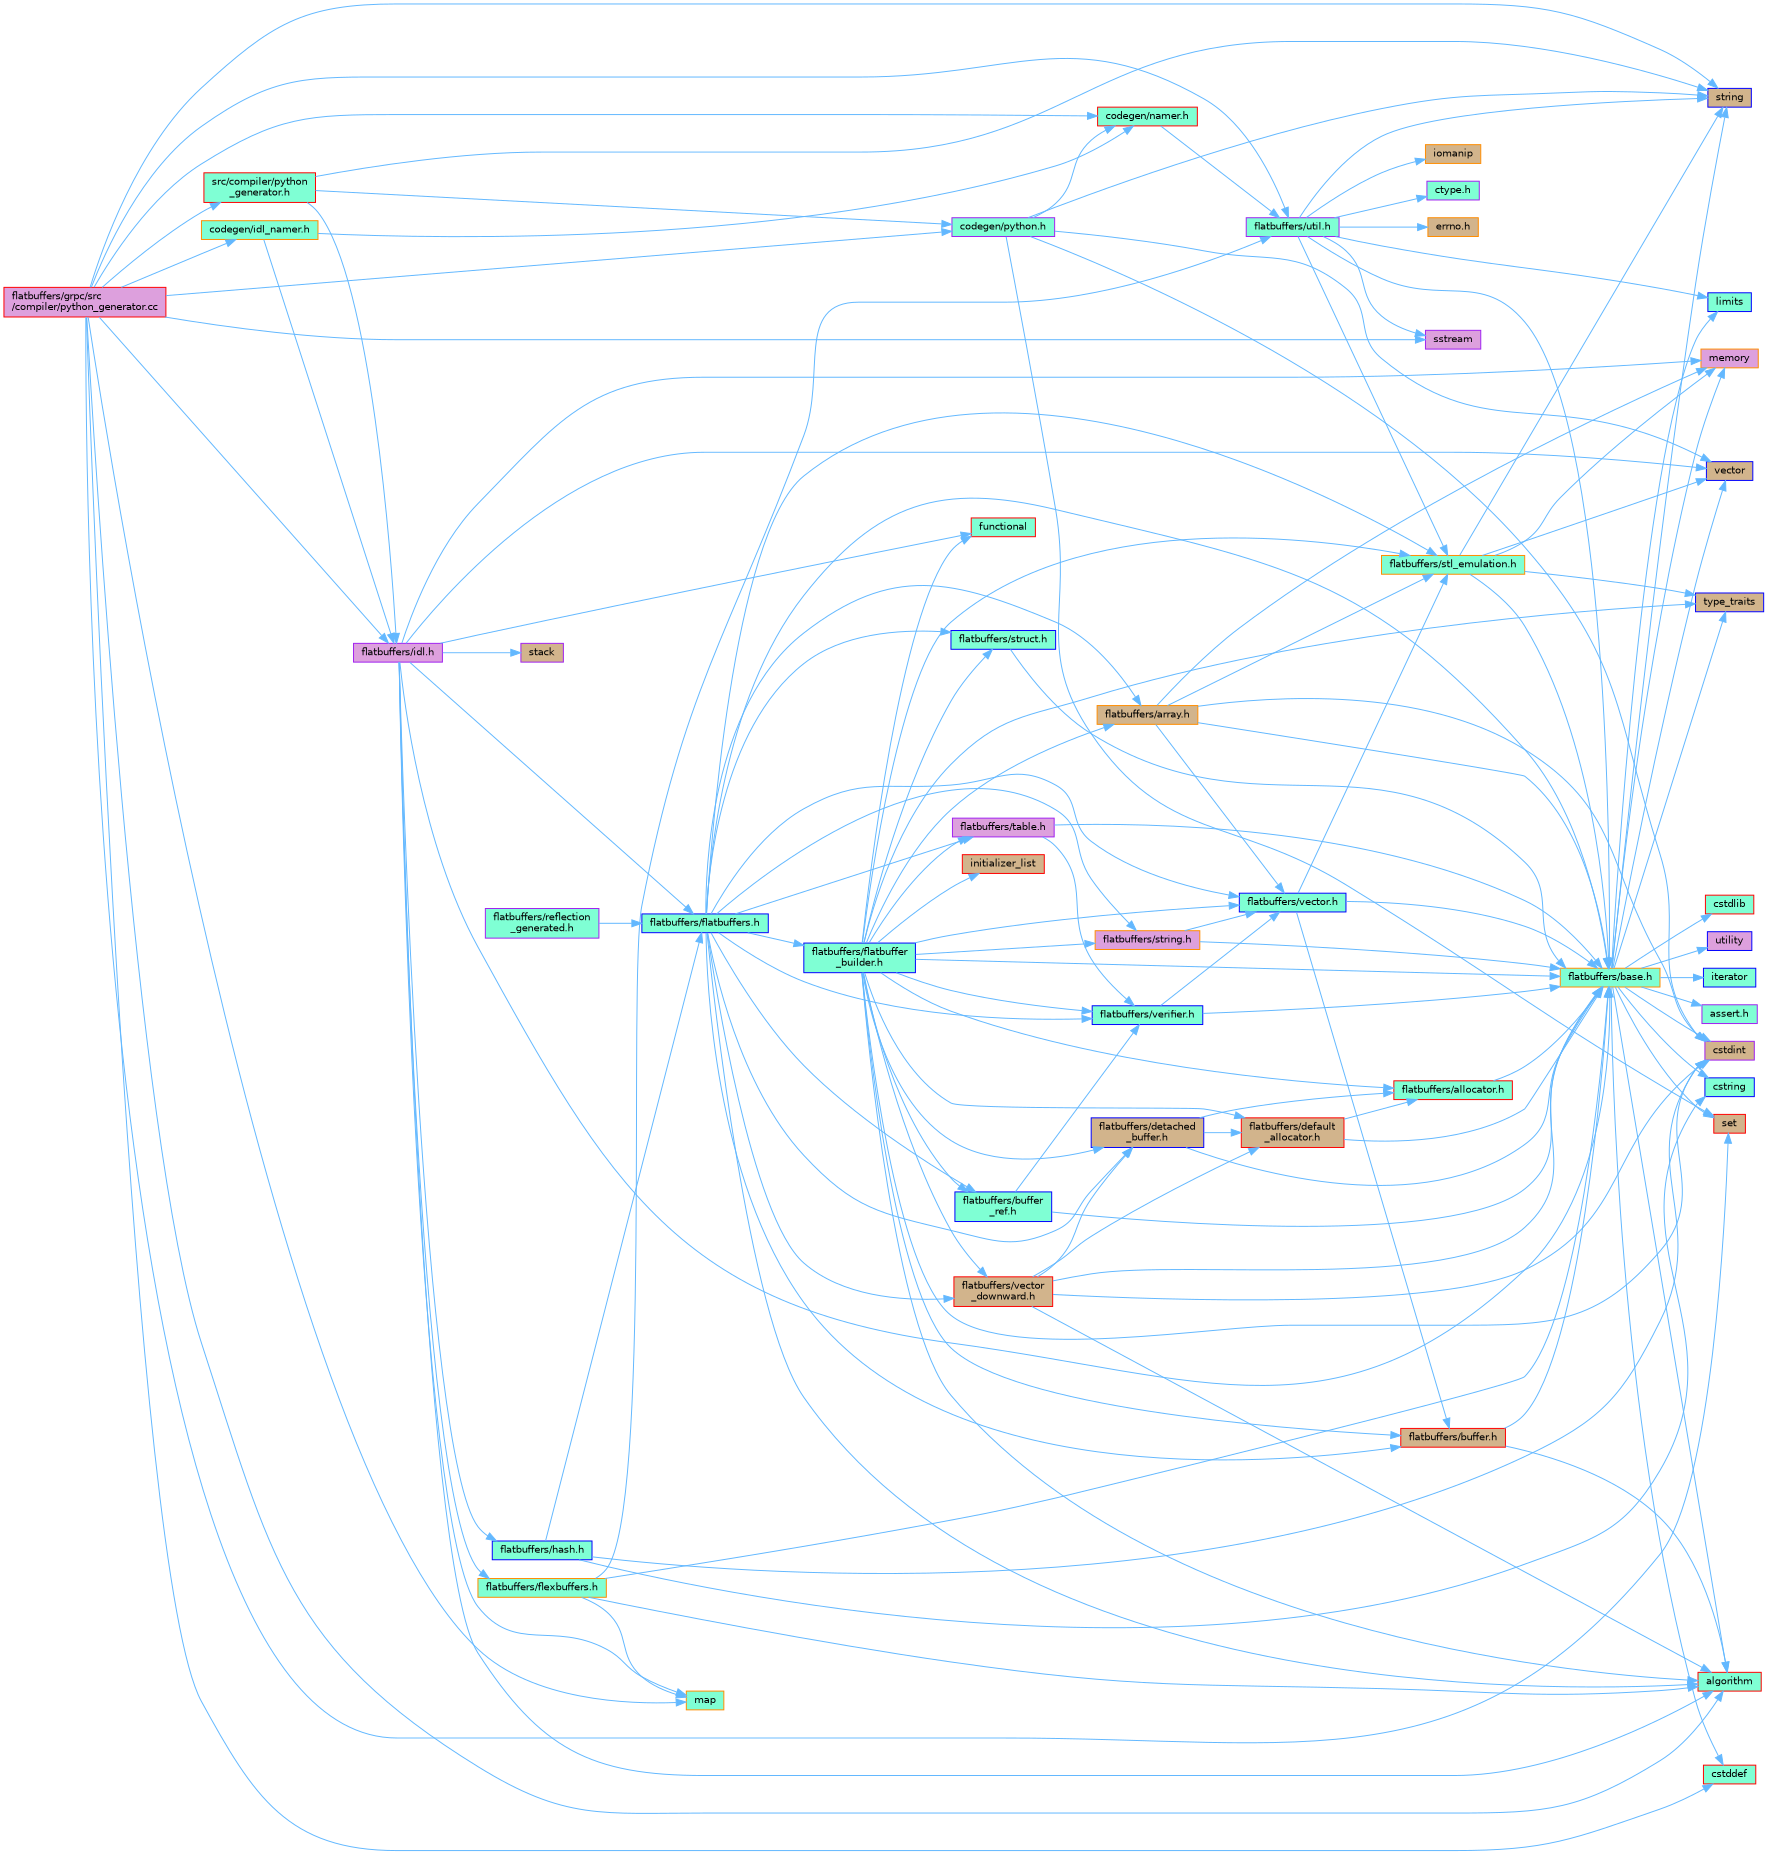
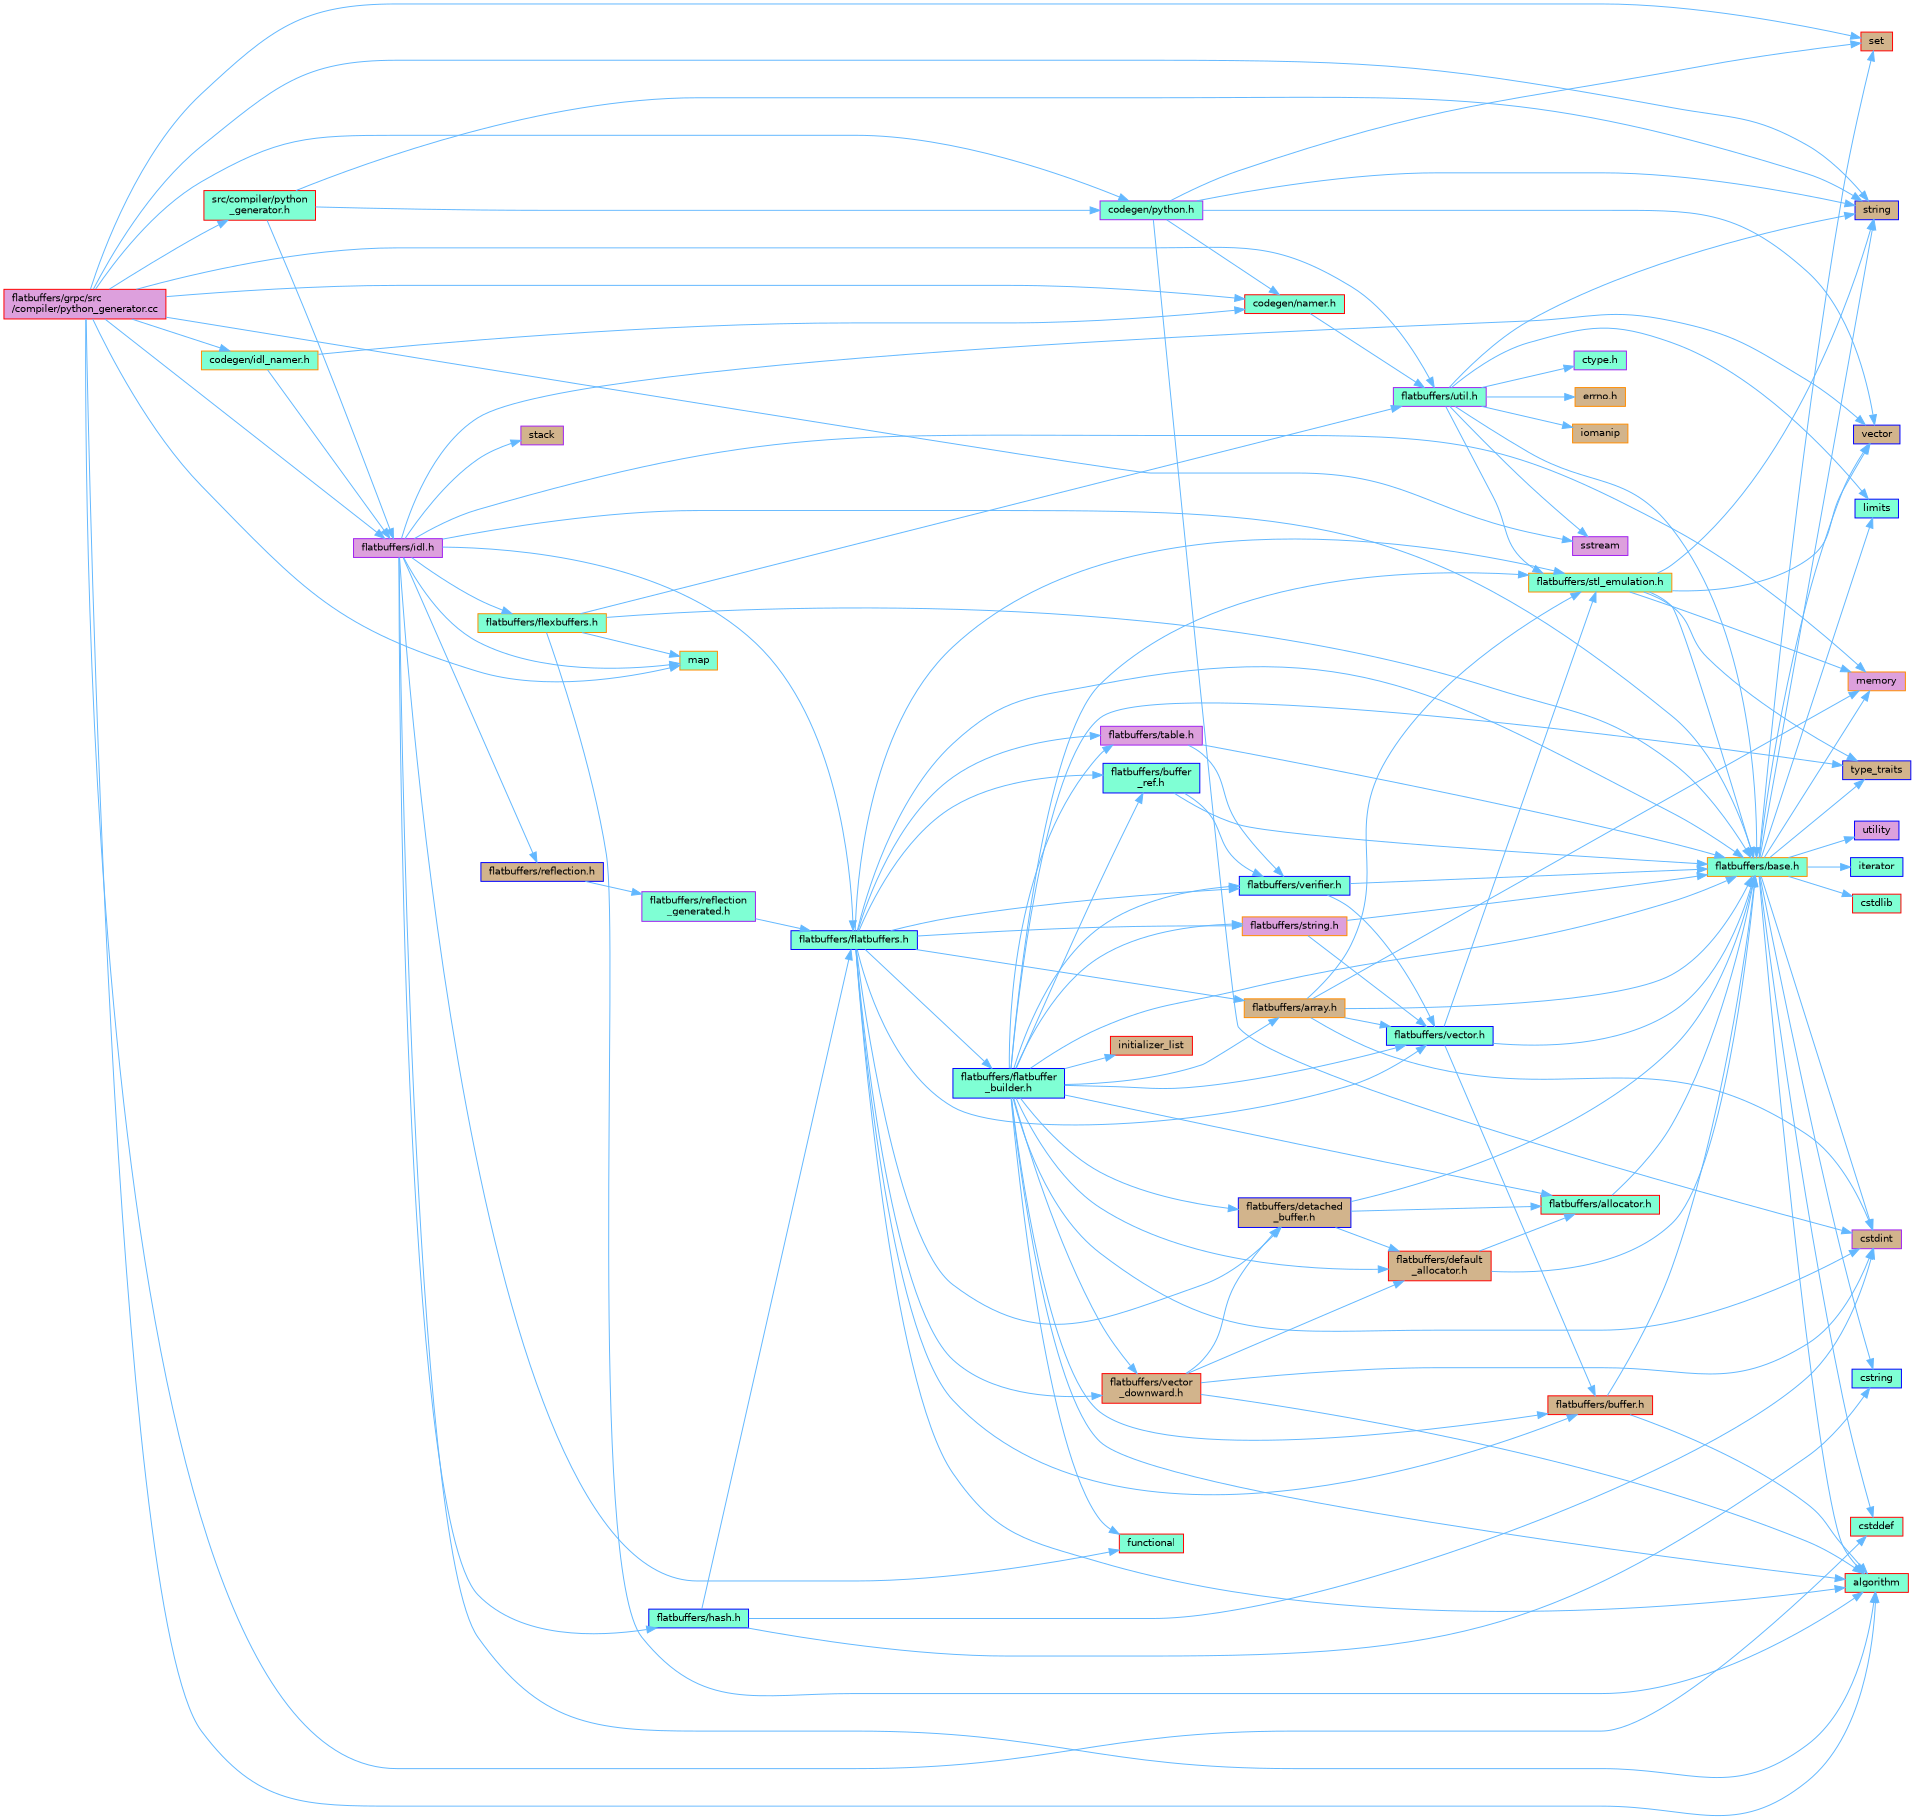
(1003, 640) -> none
none -> (542, 872)
(1730, 1014) -> none
(1418, 1263) -> none
